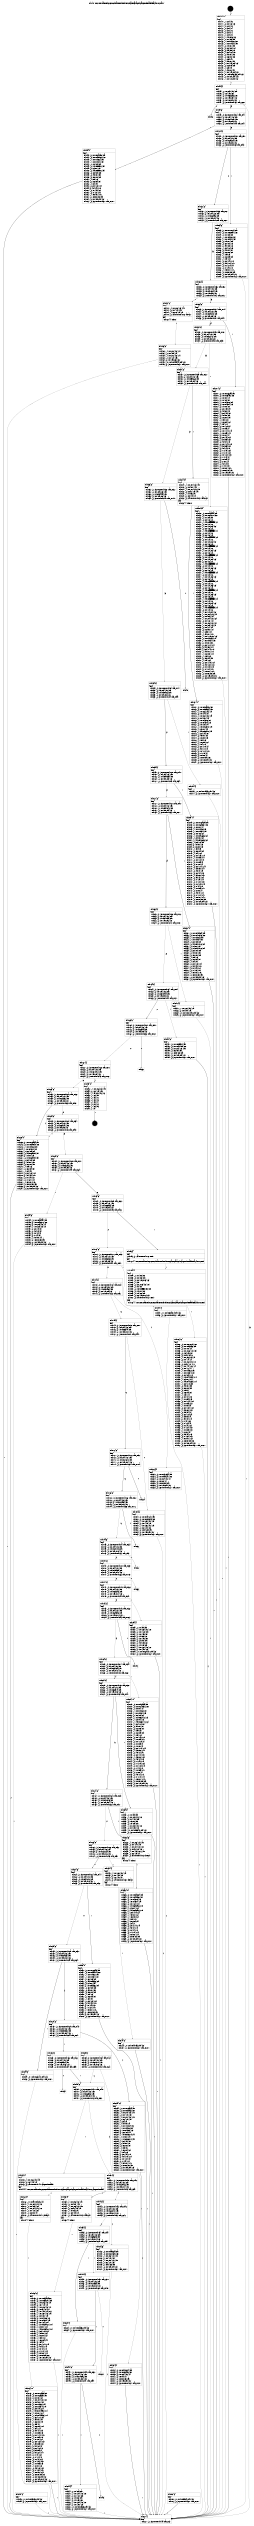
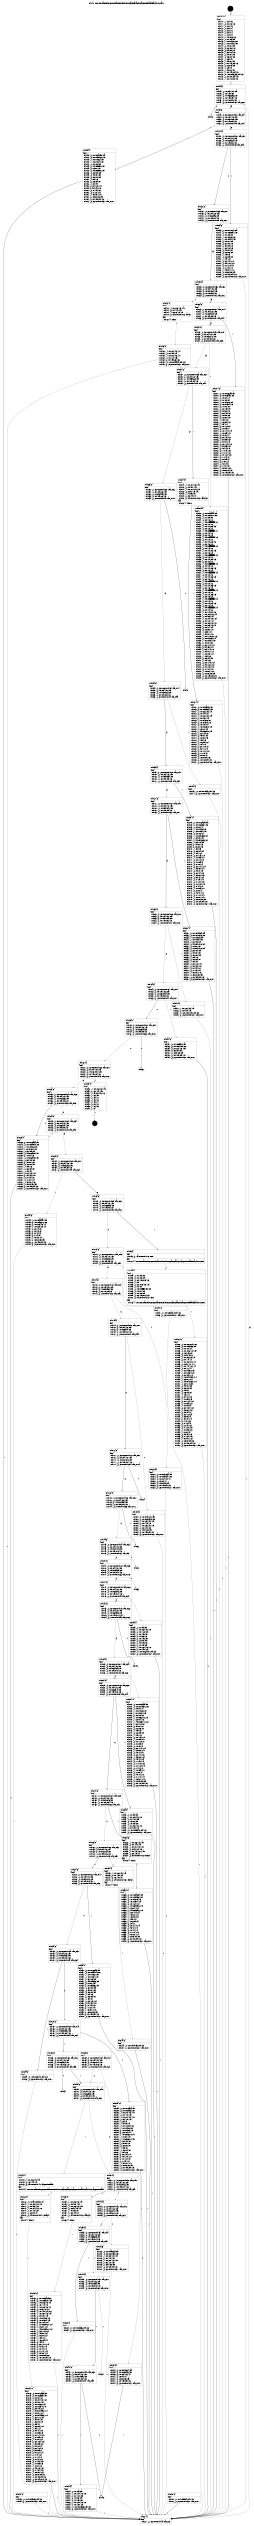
(131, 2451) -> (112, 2440)
